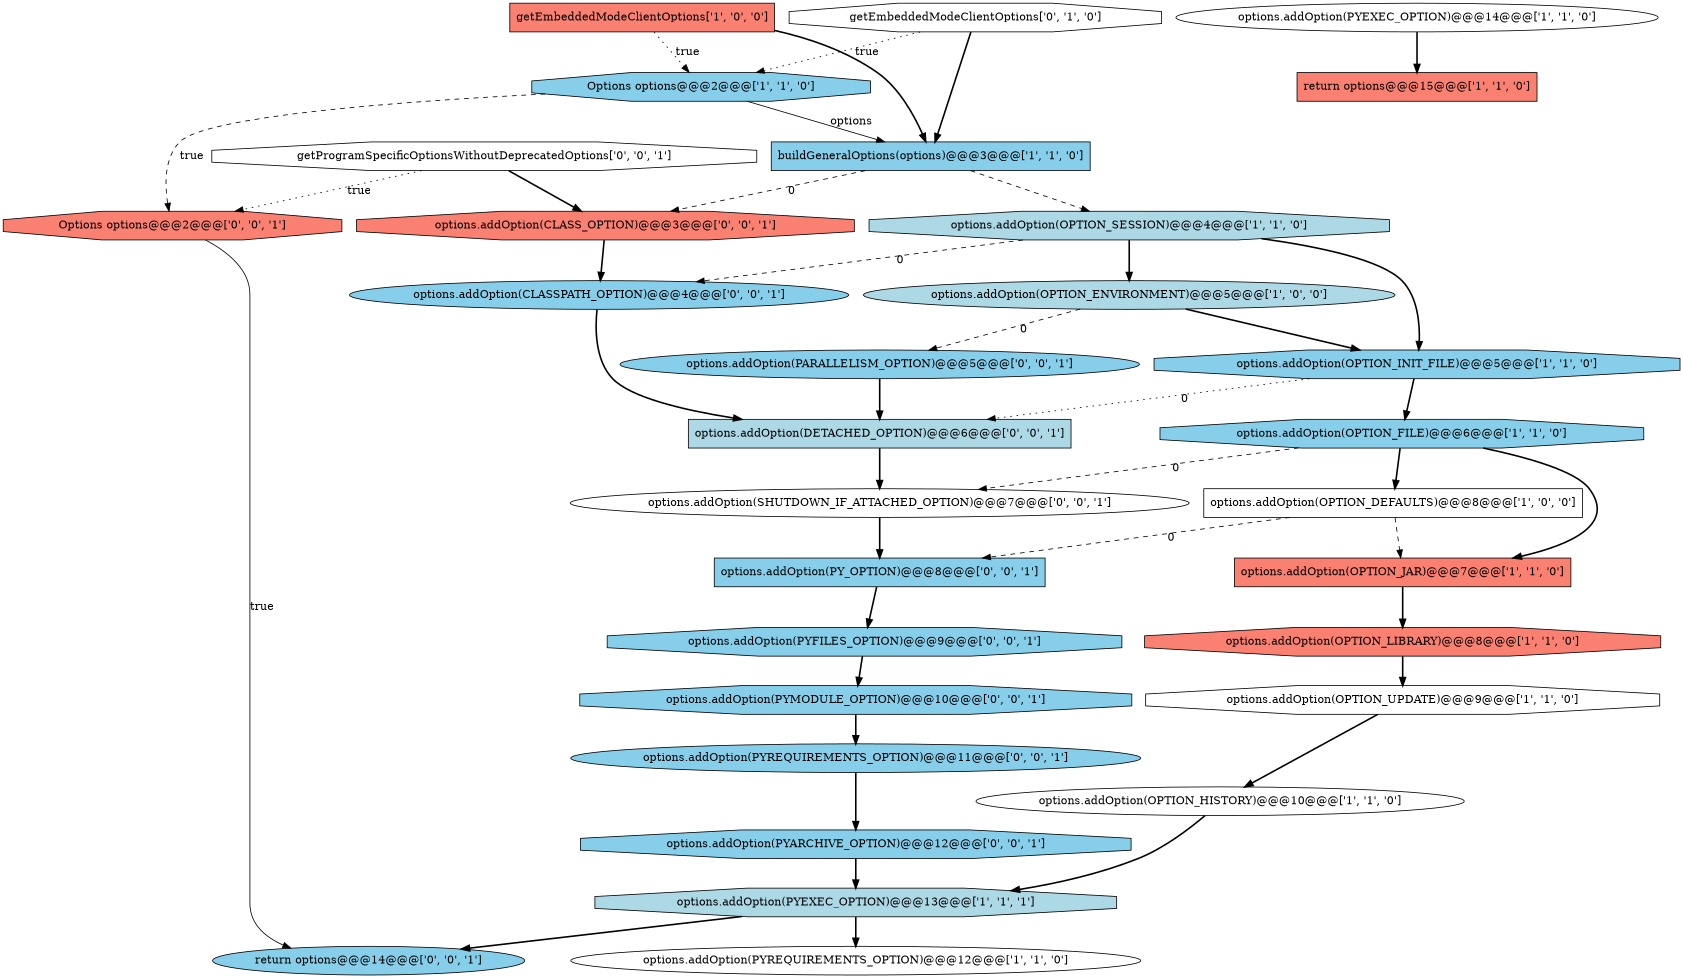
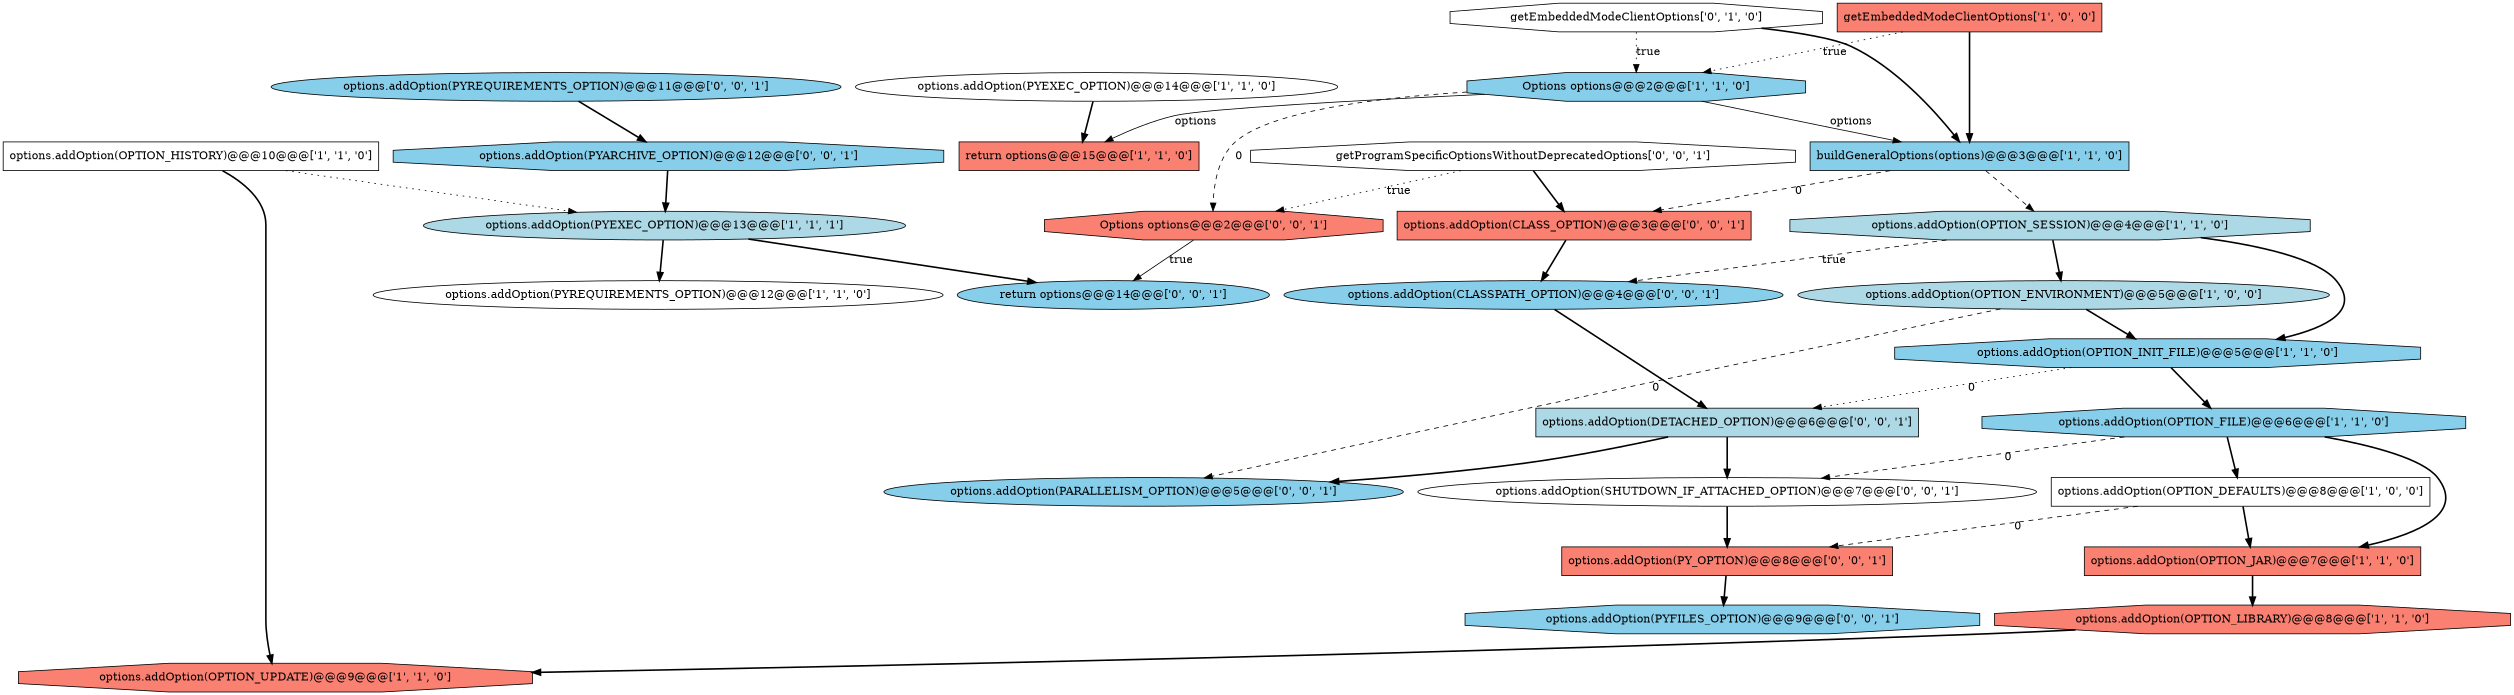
none -> (1296, 104)
(192, 156) -> (1239, 156)
(605, 226) -> (1574, 226)
(900, 260) -> (1834, 260)
(880, 395) -> (1504, 466)
(1397, 534) -> (2246, 523)
(880, 572) -> (1727, 561)
(856, 700) -> none
(1403, 700) -> (275, 678)
(1315, 749) -> (266, 404)
(1220, 801) -> (191, 156)
(1118, 866) -> (427, 191)
(856, 902) -> (664, 226)
